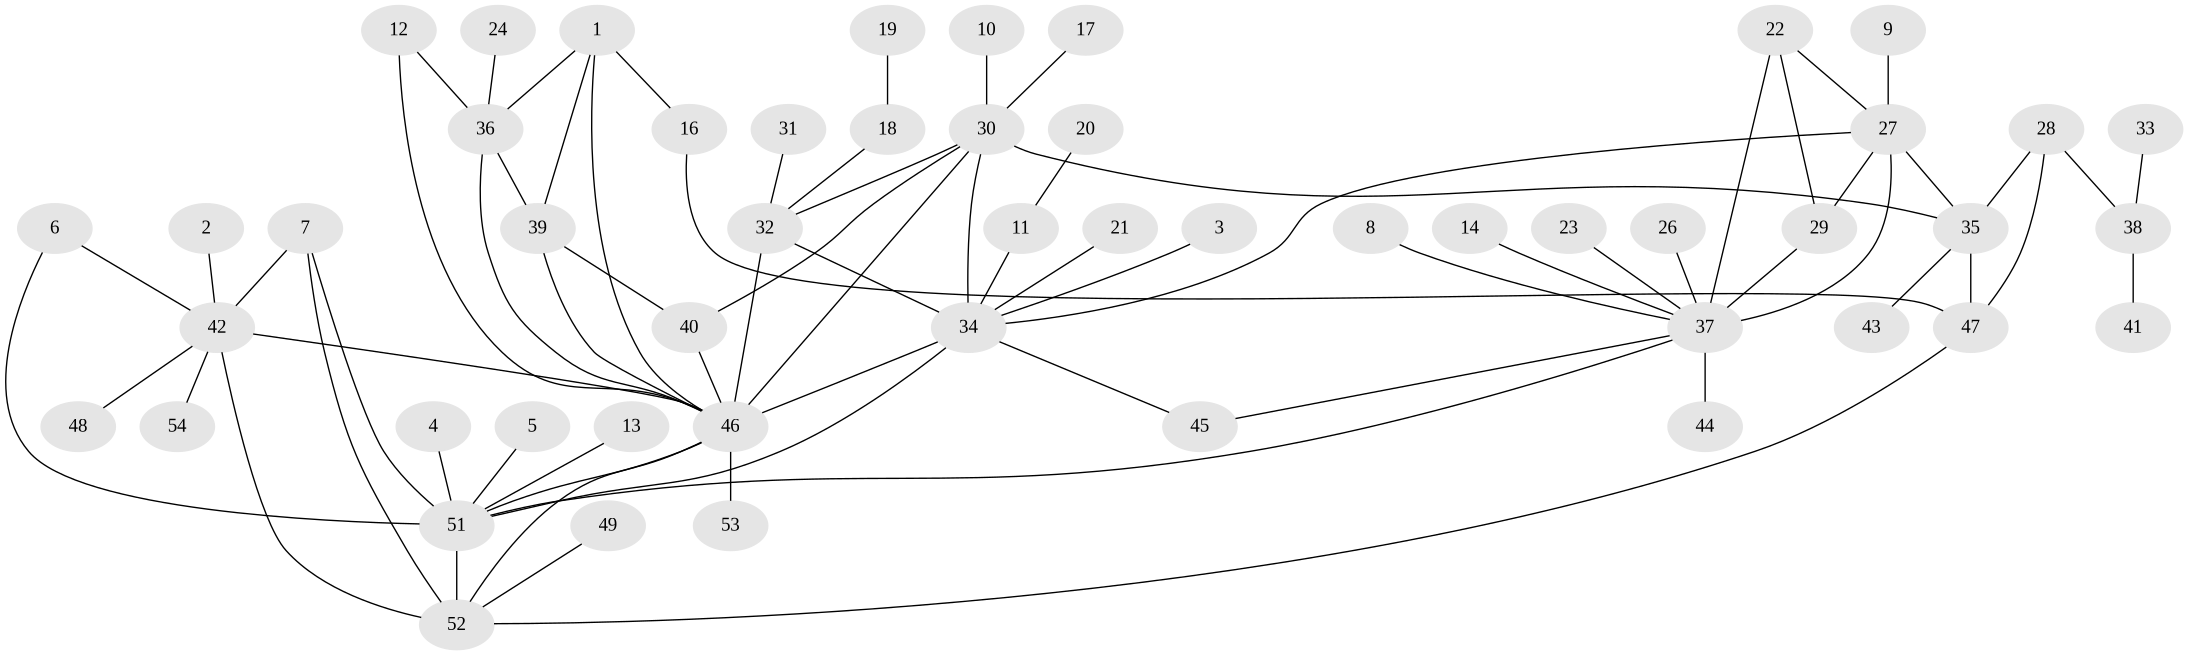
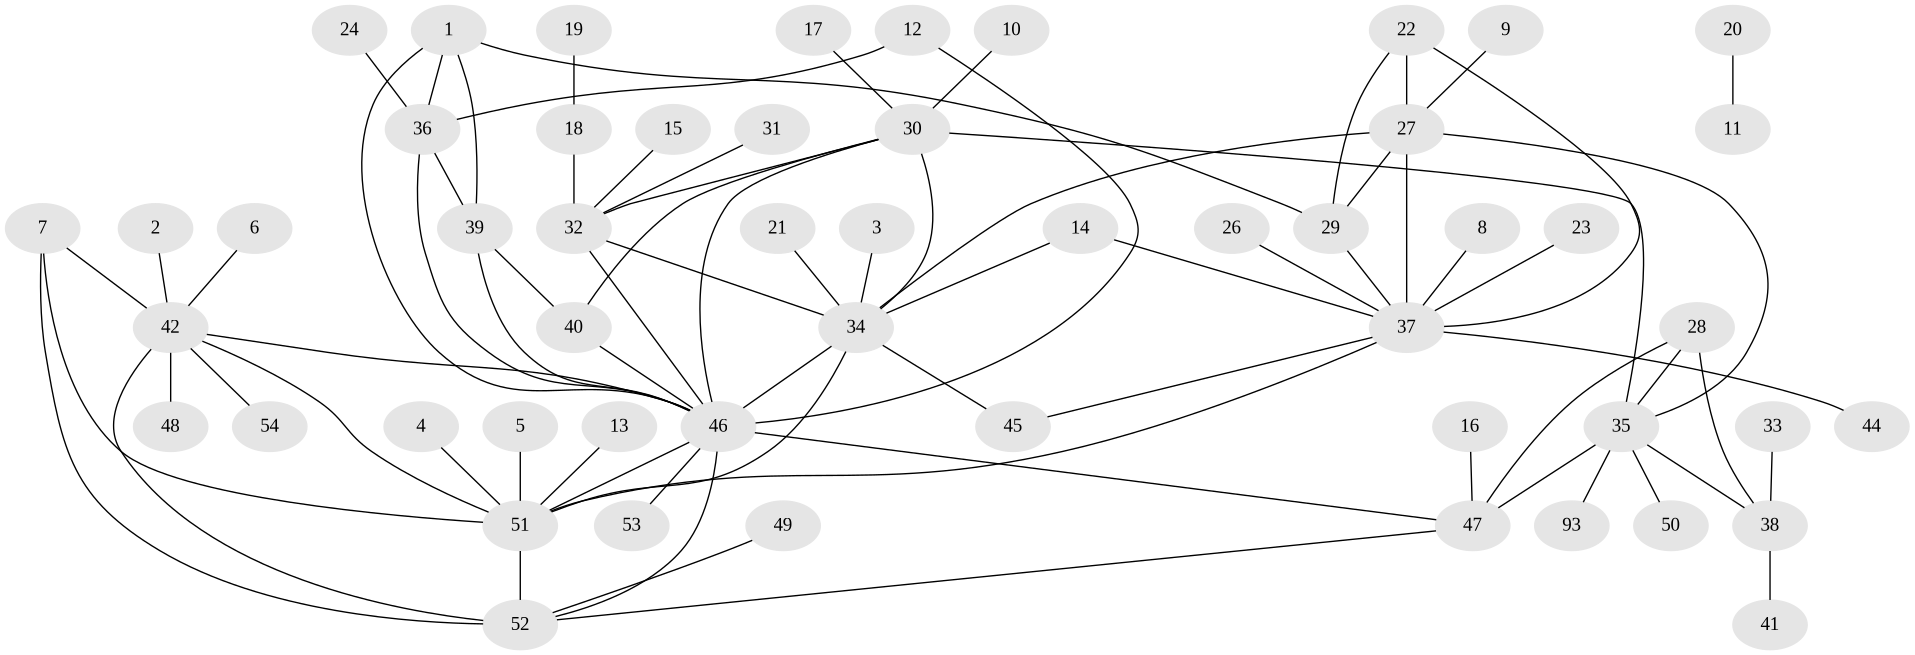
(643, 80) -> (899, 93)
none -> (673, 129)
(995, 278) -> (968, 278)
(1872, 328) -> (1572, 526)
none -> (1096, 476)
none -> (1696, 476)
(115, 492) -> (345, 427)
none -> (1671, 526)
